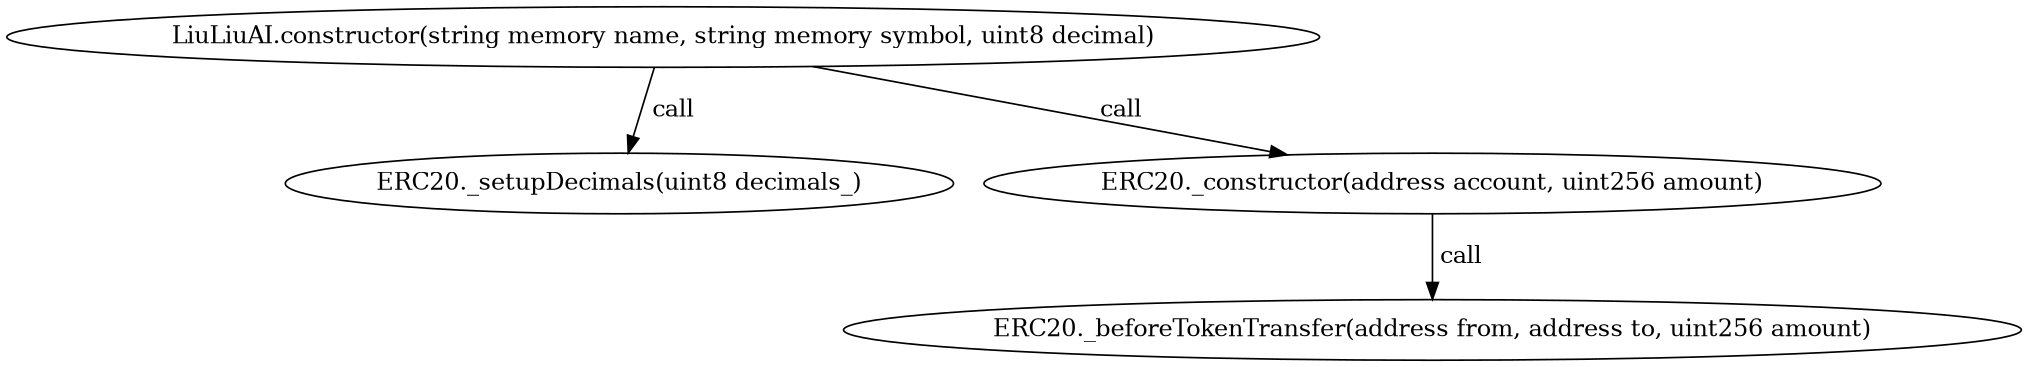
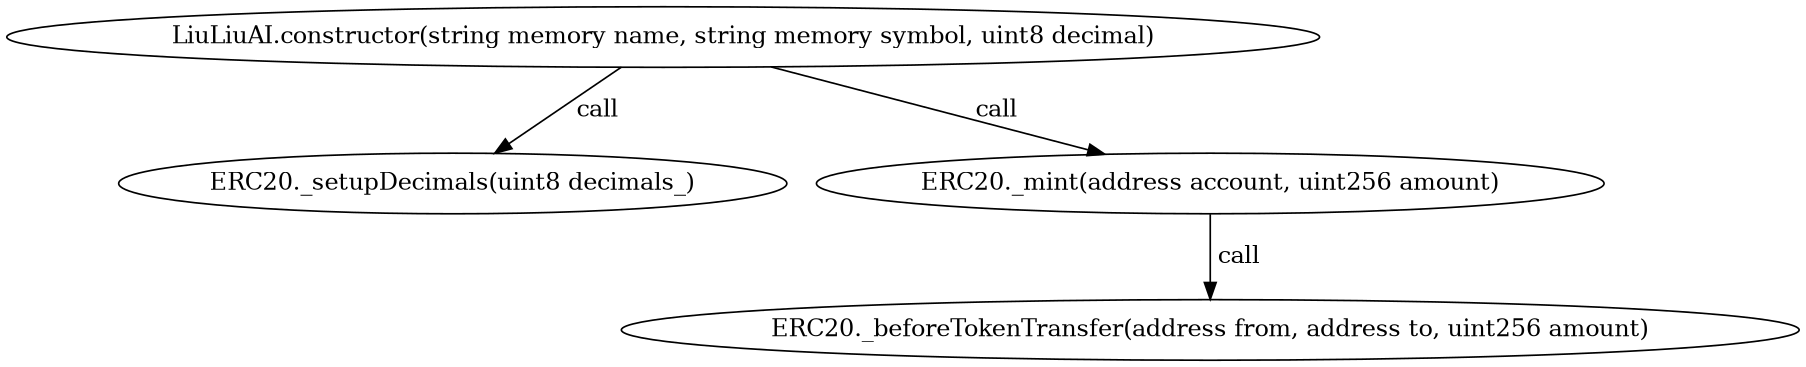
(1432, 183) -> (1210, 183)
